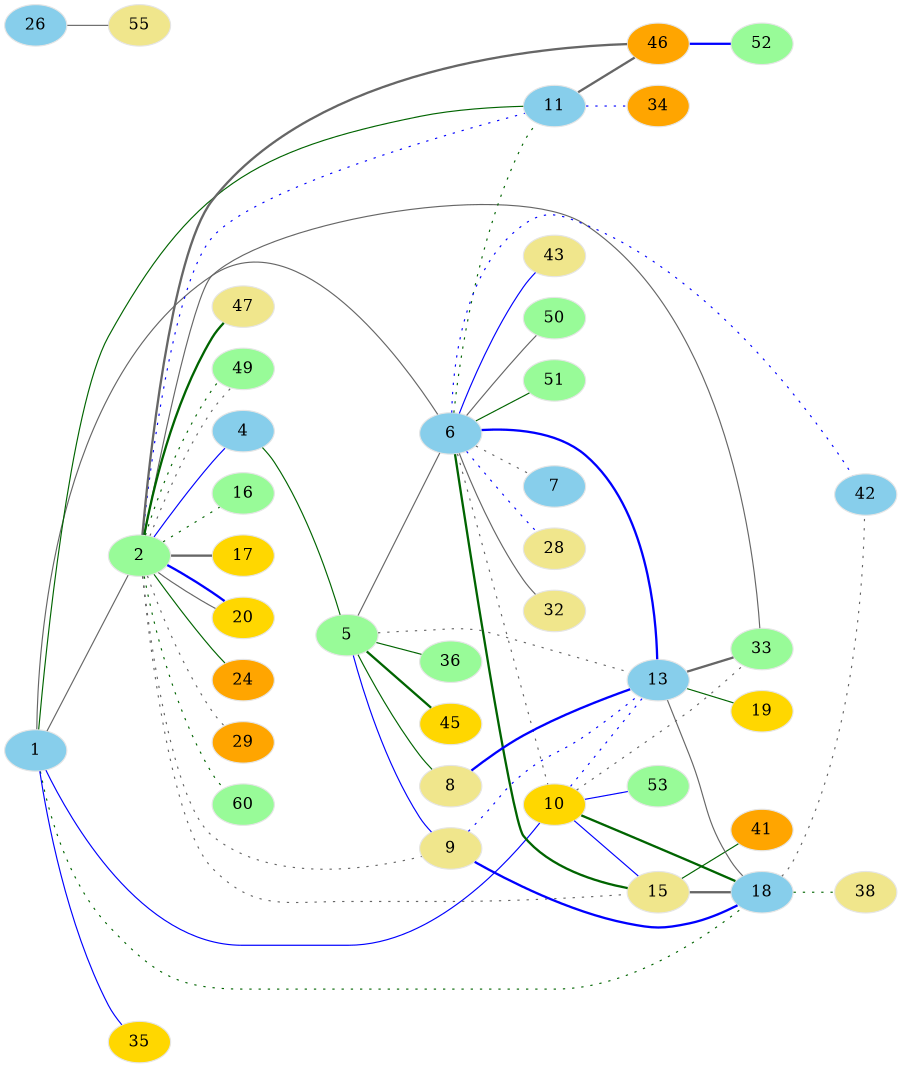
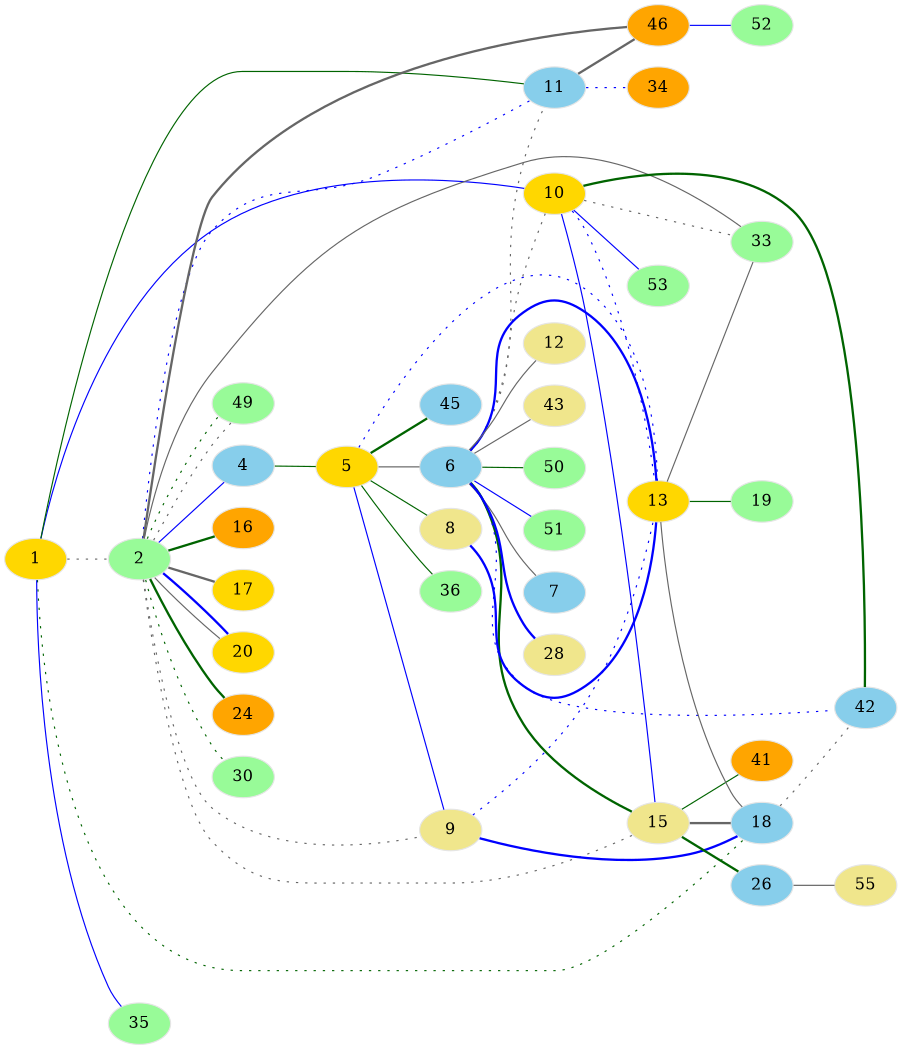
(710, 44) -> (710, 25)
(482, 256) -> (510, 272)
(243, 307) -> none
(492, 340) -> (502, 436)
(138, 351) -> none
(501, 375) -> (503, 467)
(503, 407) -> (503, 499)
(503, 460) -> (505, 535)
(501, 492) -> (508, 590)
(243, 493) -> (243, 528)
(191, 524) -> (192, 543)
(554, 611) -> (554, 344)
(188, 620) -> (184, 641)
(347, 635) -> (347, 467)
(499, 635) -> (541, 277)
(88, 653) -> (88, 559)
(710, 665) -> (710, 372)
(658, 680) -> (658, 501)
(762, 711) -> (762, 501)
(451, 724) -> (451, 405)
(243, 742) -> none
(36, 750) -> (36, 559)
(243, 805) -> (243, 777)
(658, 848) -> (841, 335)
none -> (712, 855)
(866, 892) -> none
(139, 1042) -> (139, 1024)
